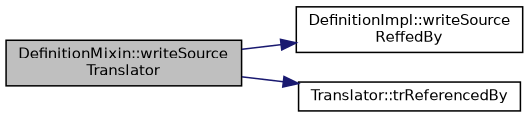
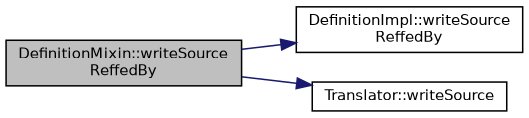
(124, 63) -> (124, 63)
(409, 96) -> (409, 96)
